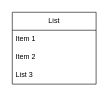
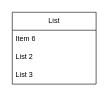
(27, 39) -> (27, 39)
(27, 57) -> (26, 57)
